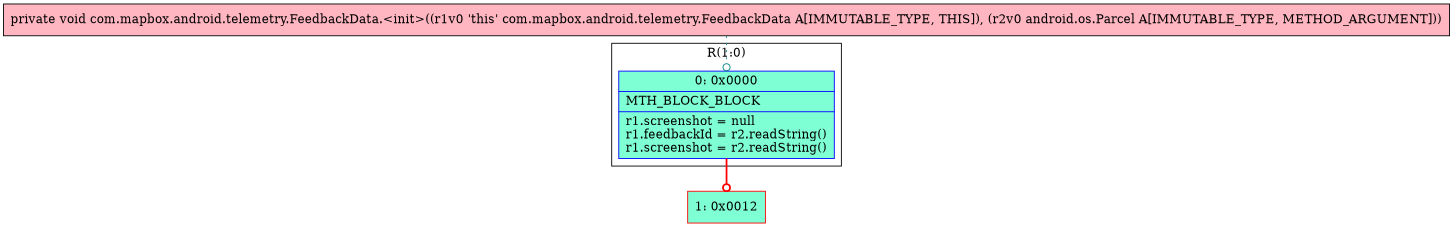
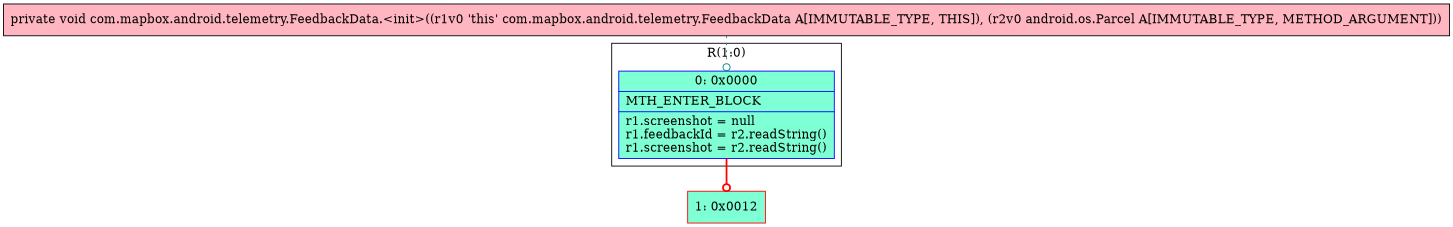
(693, 101) -> (694, 101)
